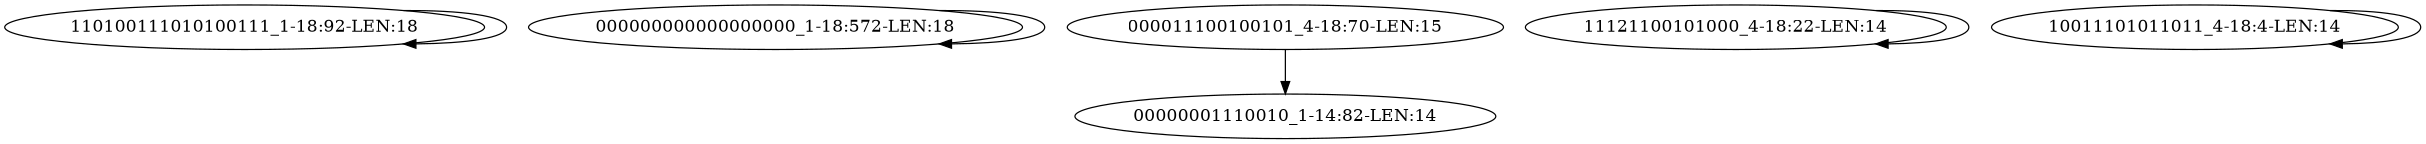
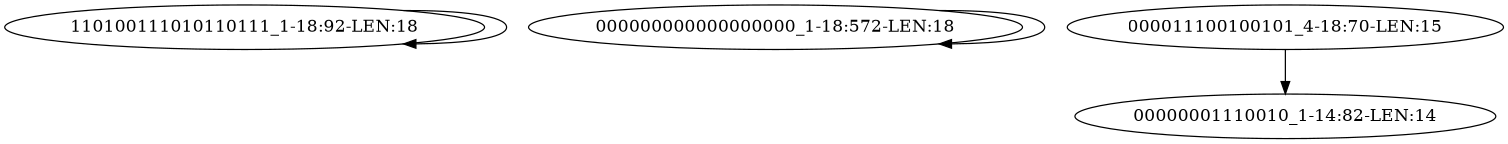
(245, 27) -> (245, 27)
(1736, 27) -> none
(2195, 27) -> none
